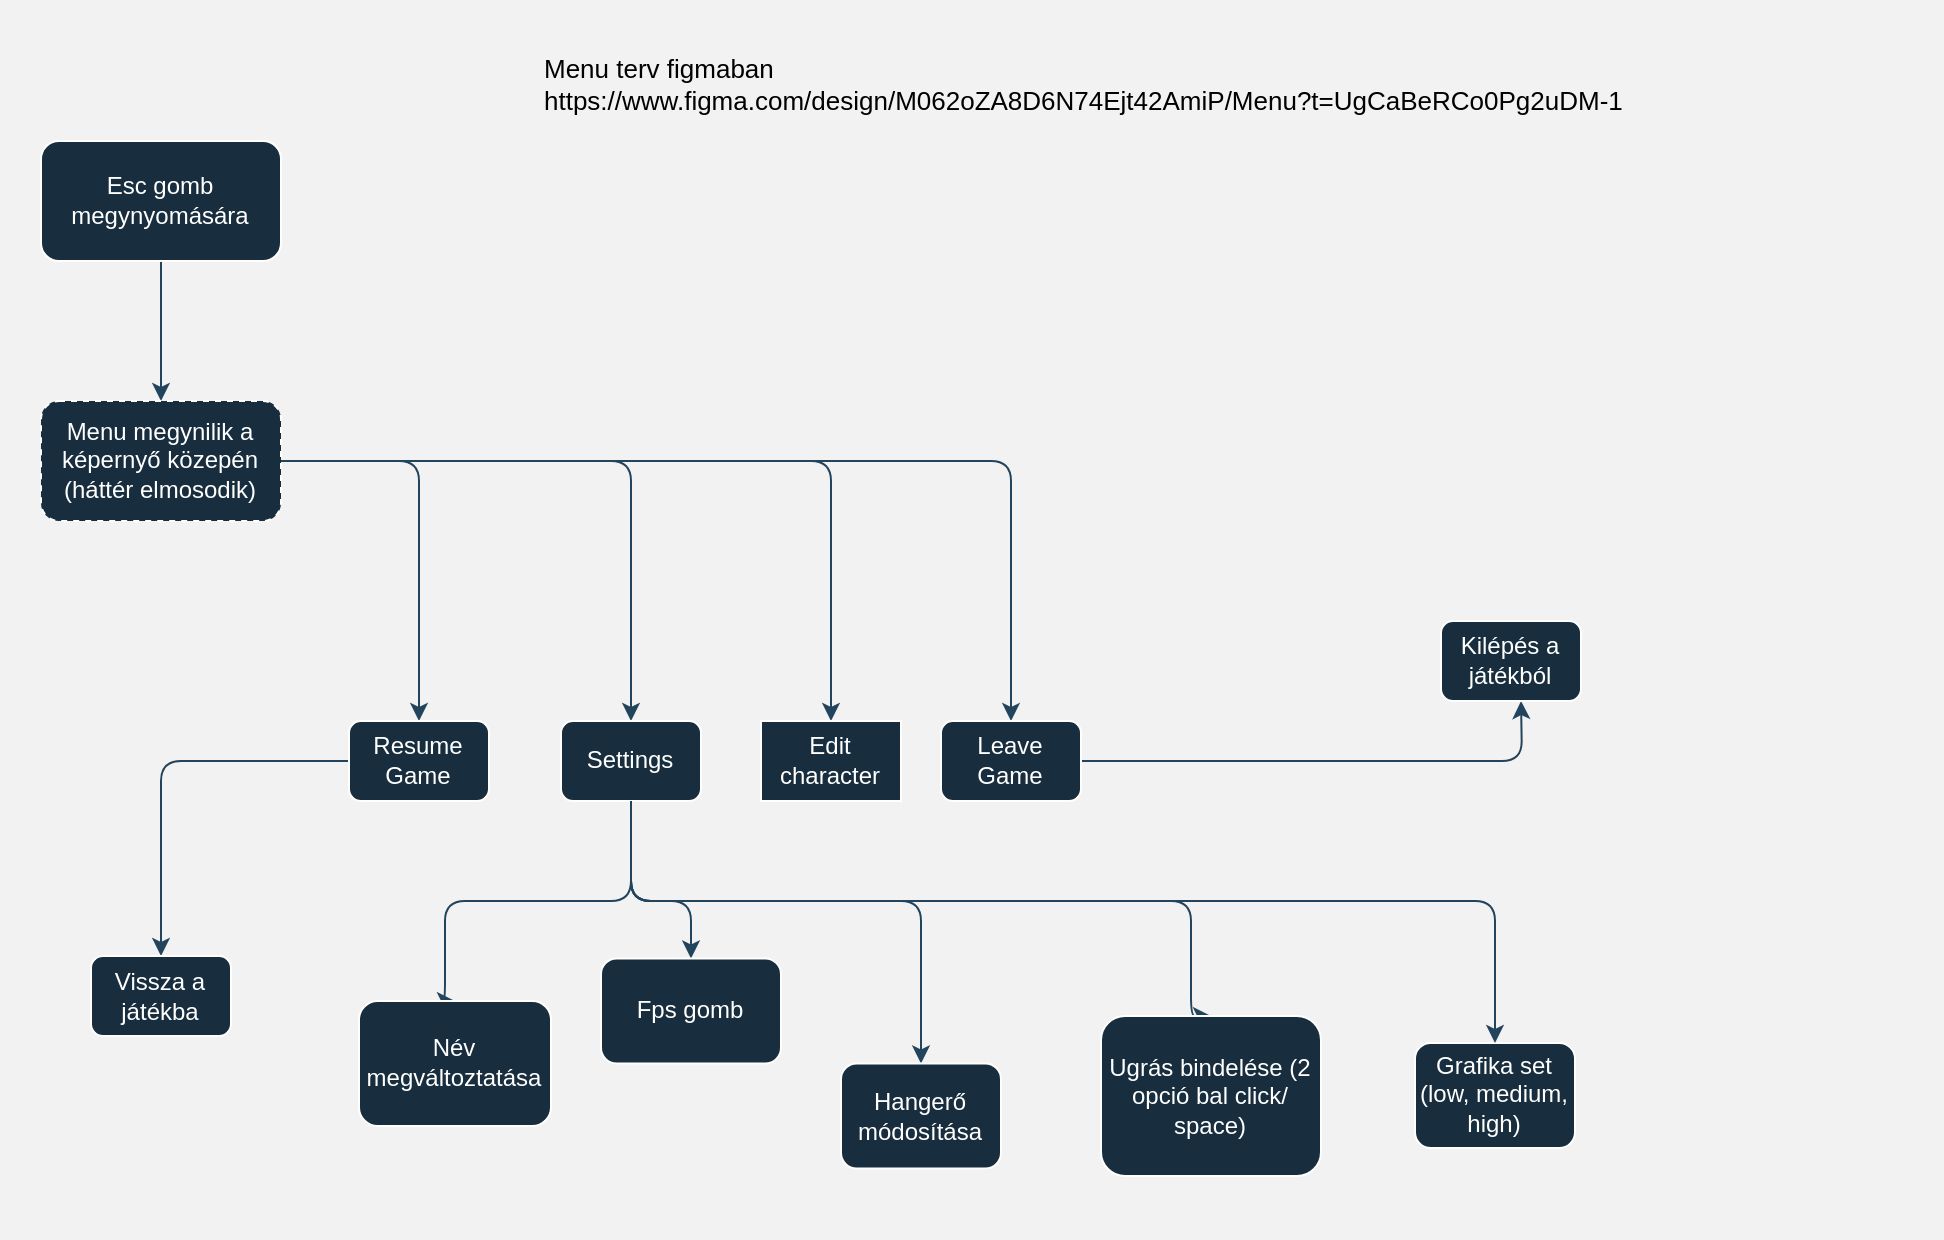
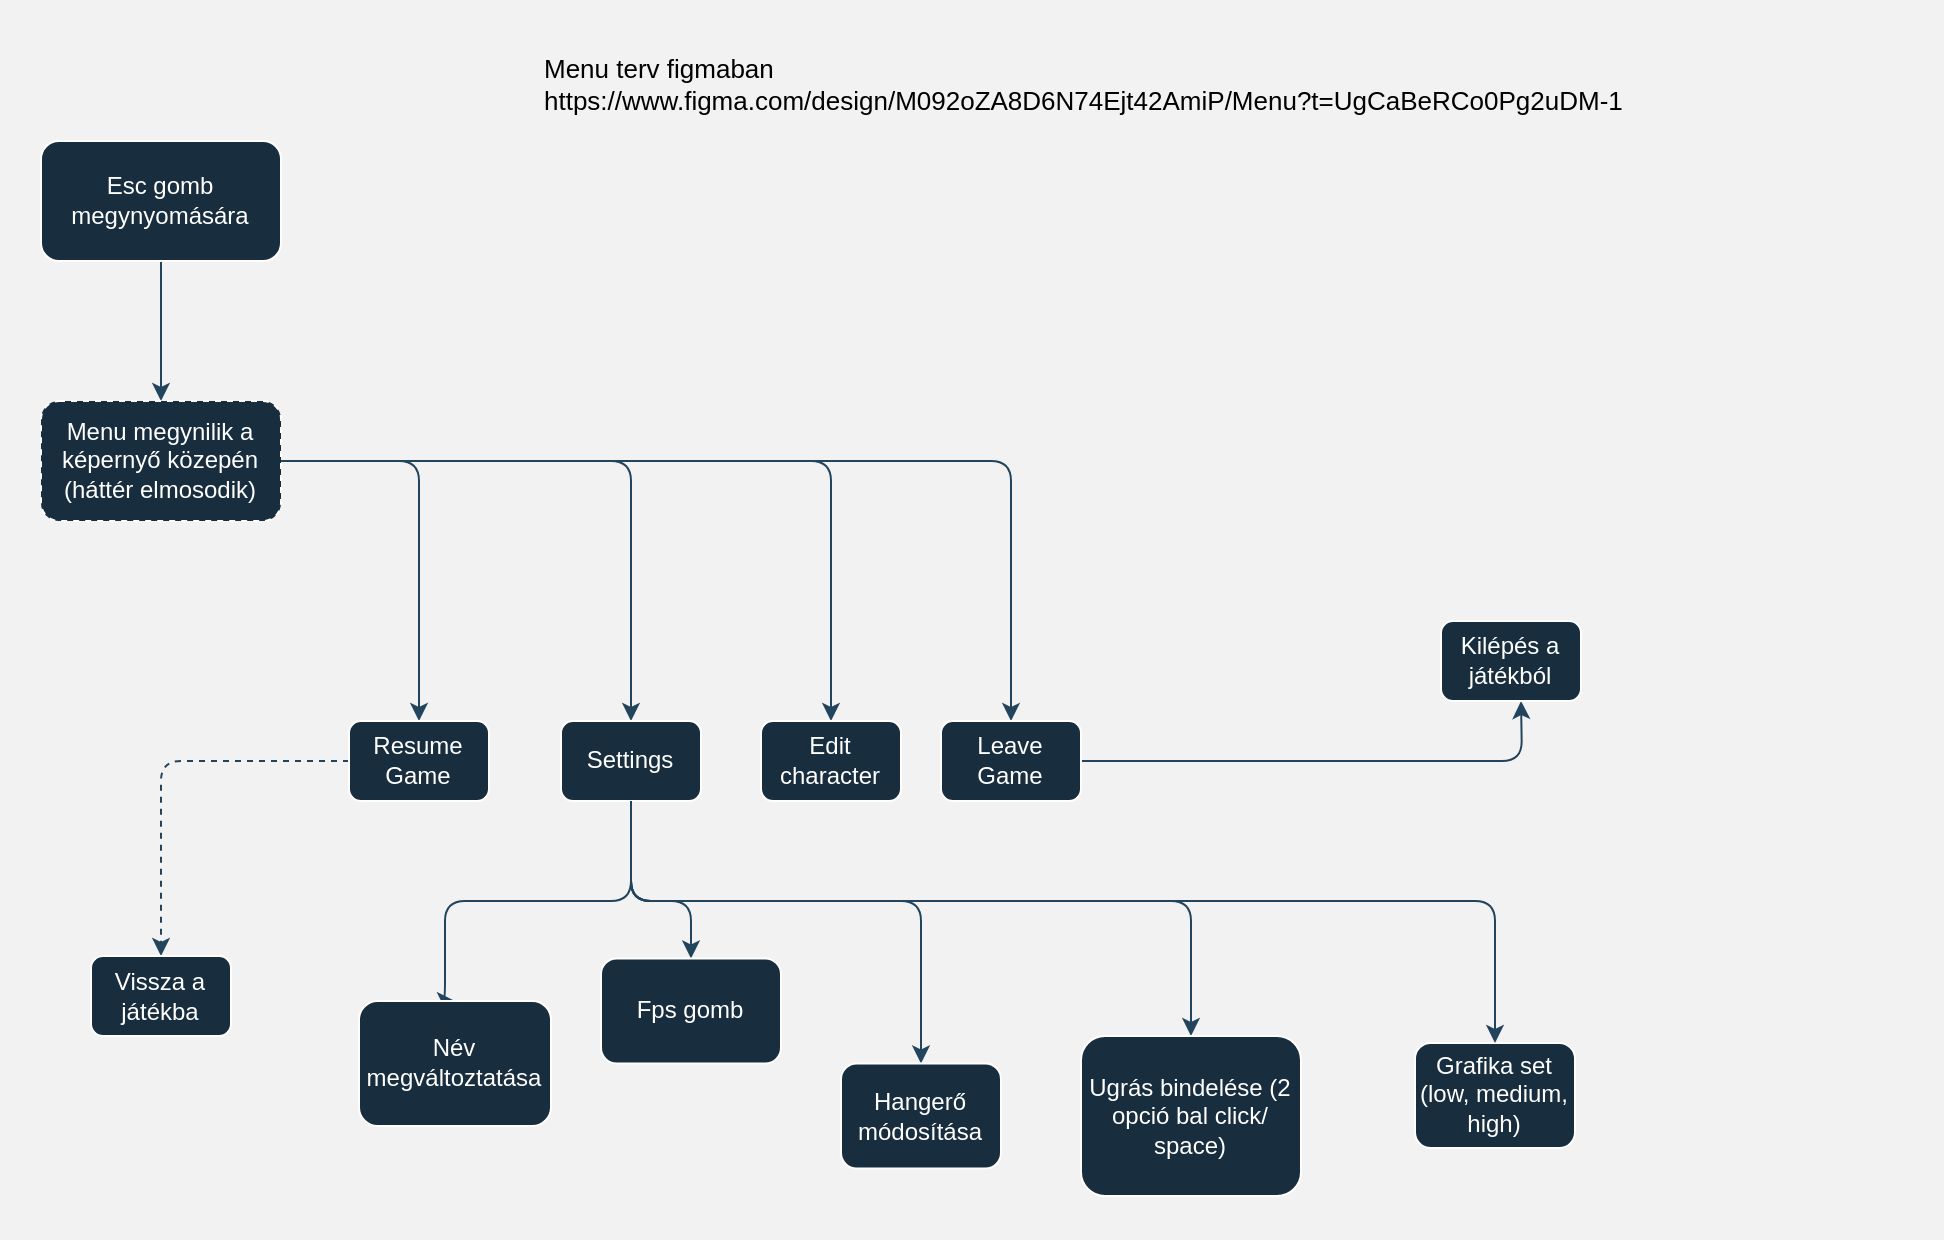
(1085, 86) -> (1085, 86)
(831, 761) -> (831, 761)
(167, 765) -> (167, 765)
(1211, 1096) -> (1191, 1116)
